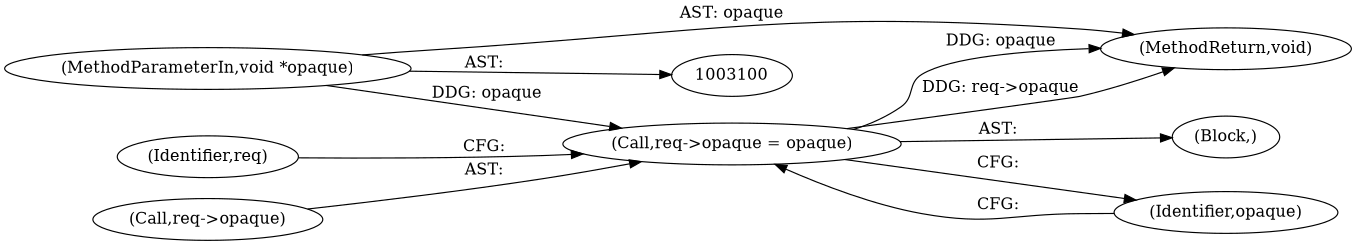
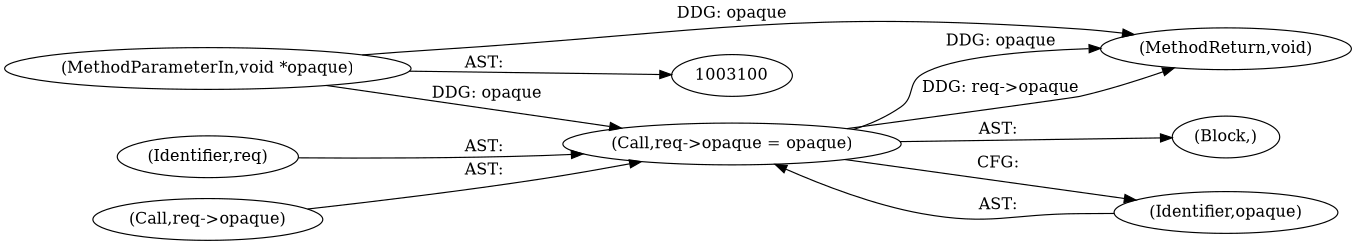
(732, 13) -> (732, 13)
(487, 147) -> (487, 147)
(1001, 205) -> (1001, 205)
